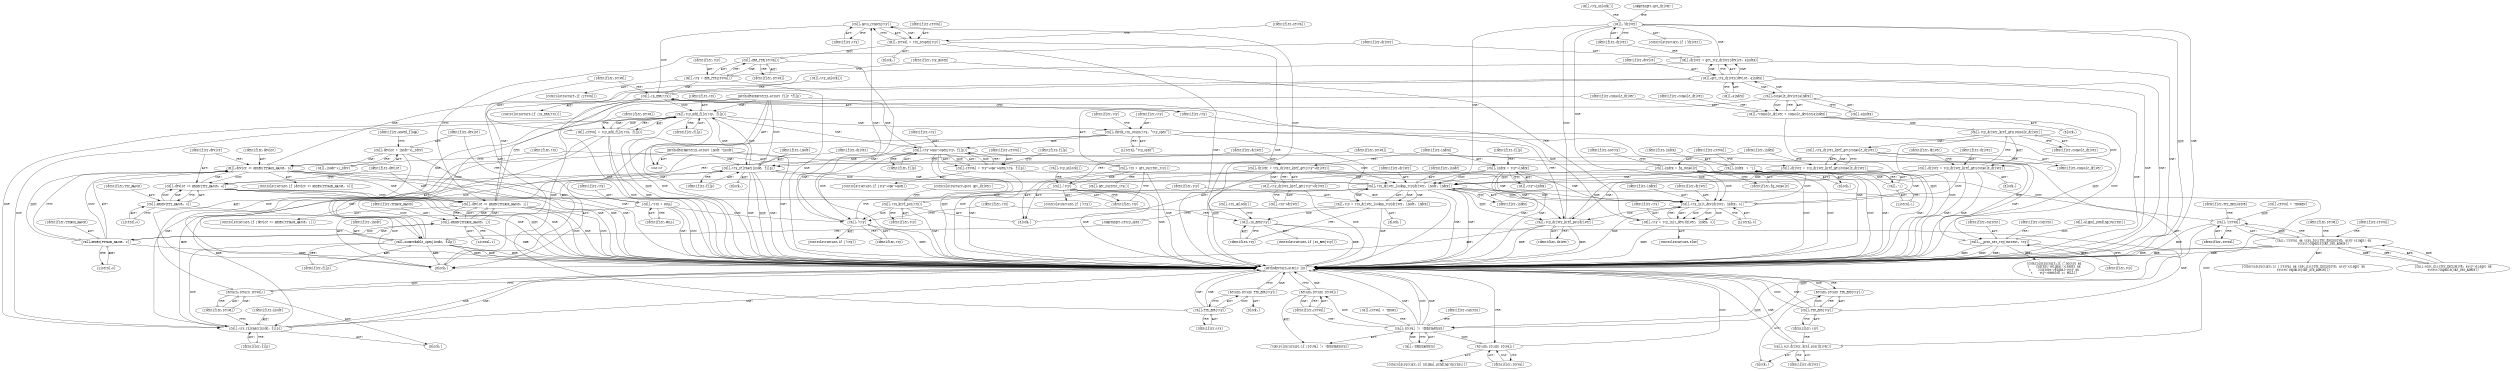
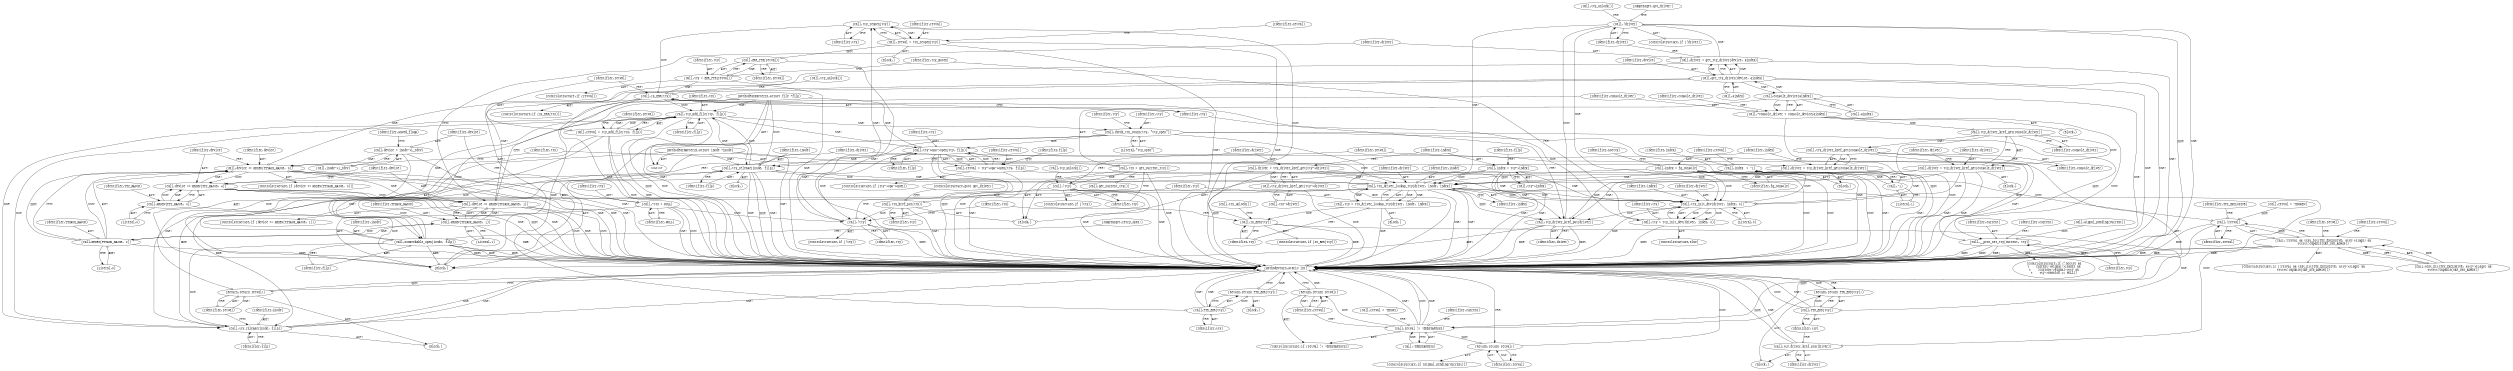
(871, 24) -> (871, 24)
(1244, 209) -> (1383, 194)
